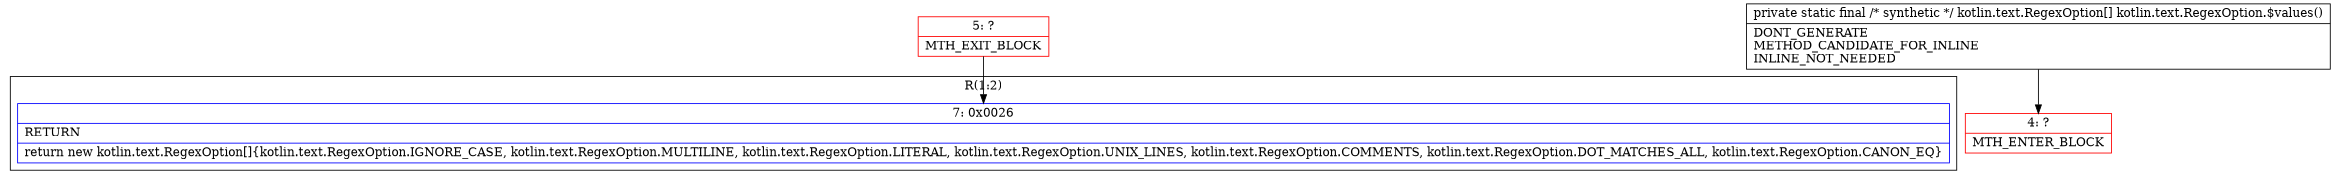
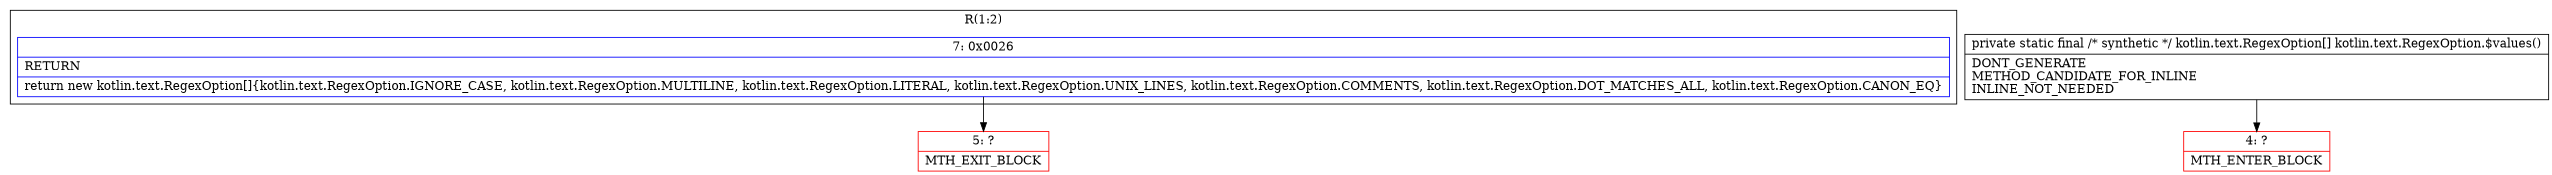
(984, 71) -> (984, 110)
